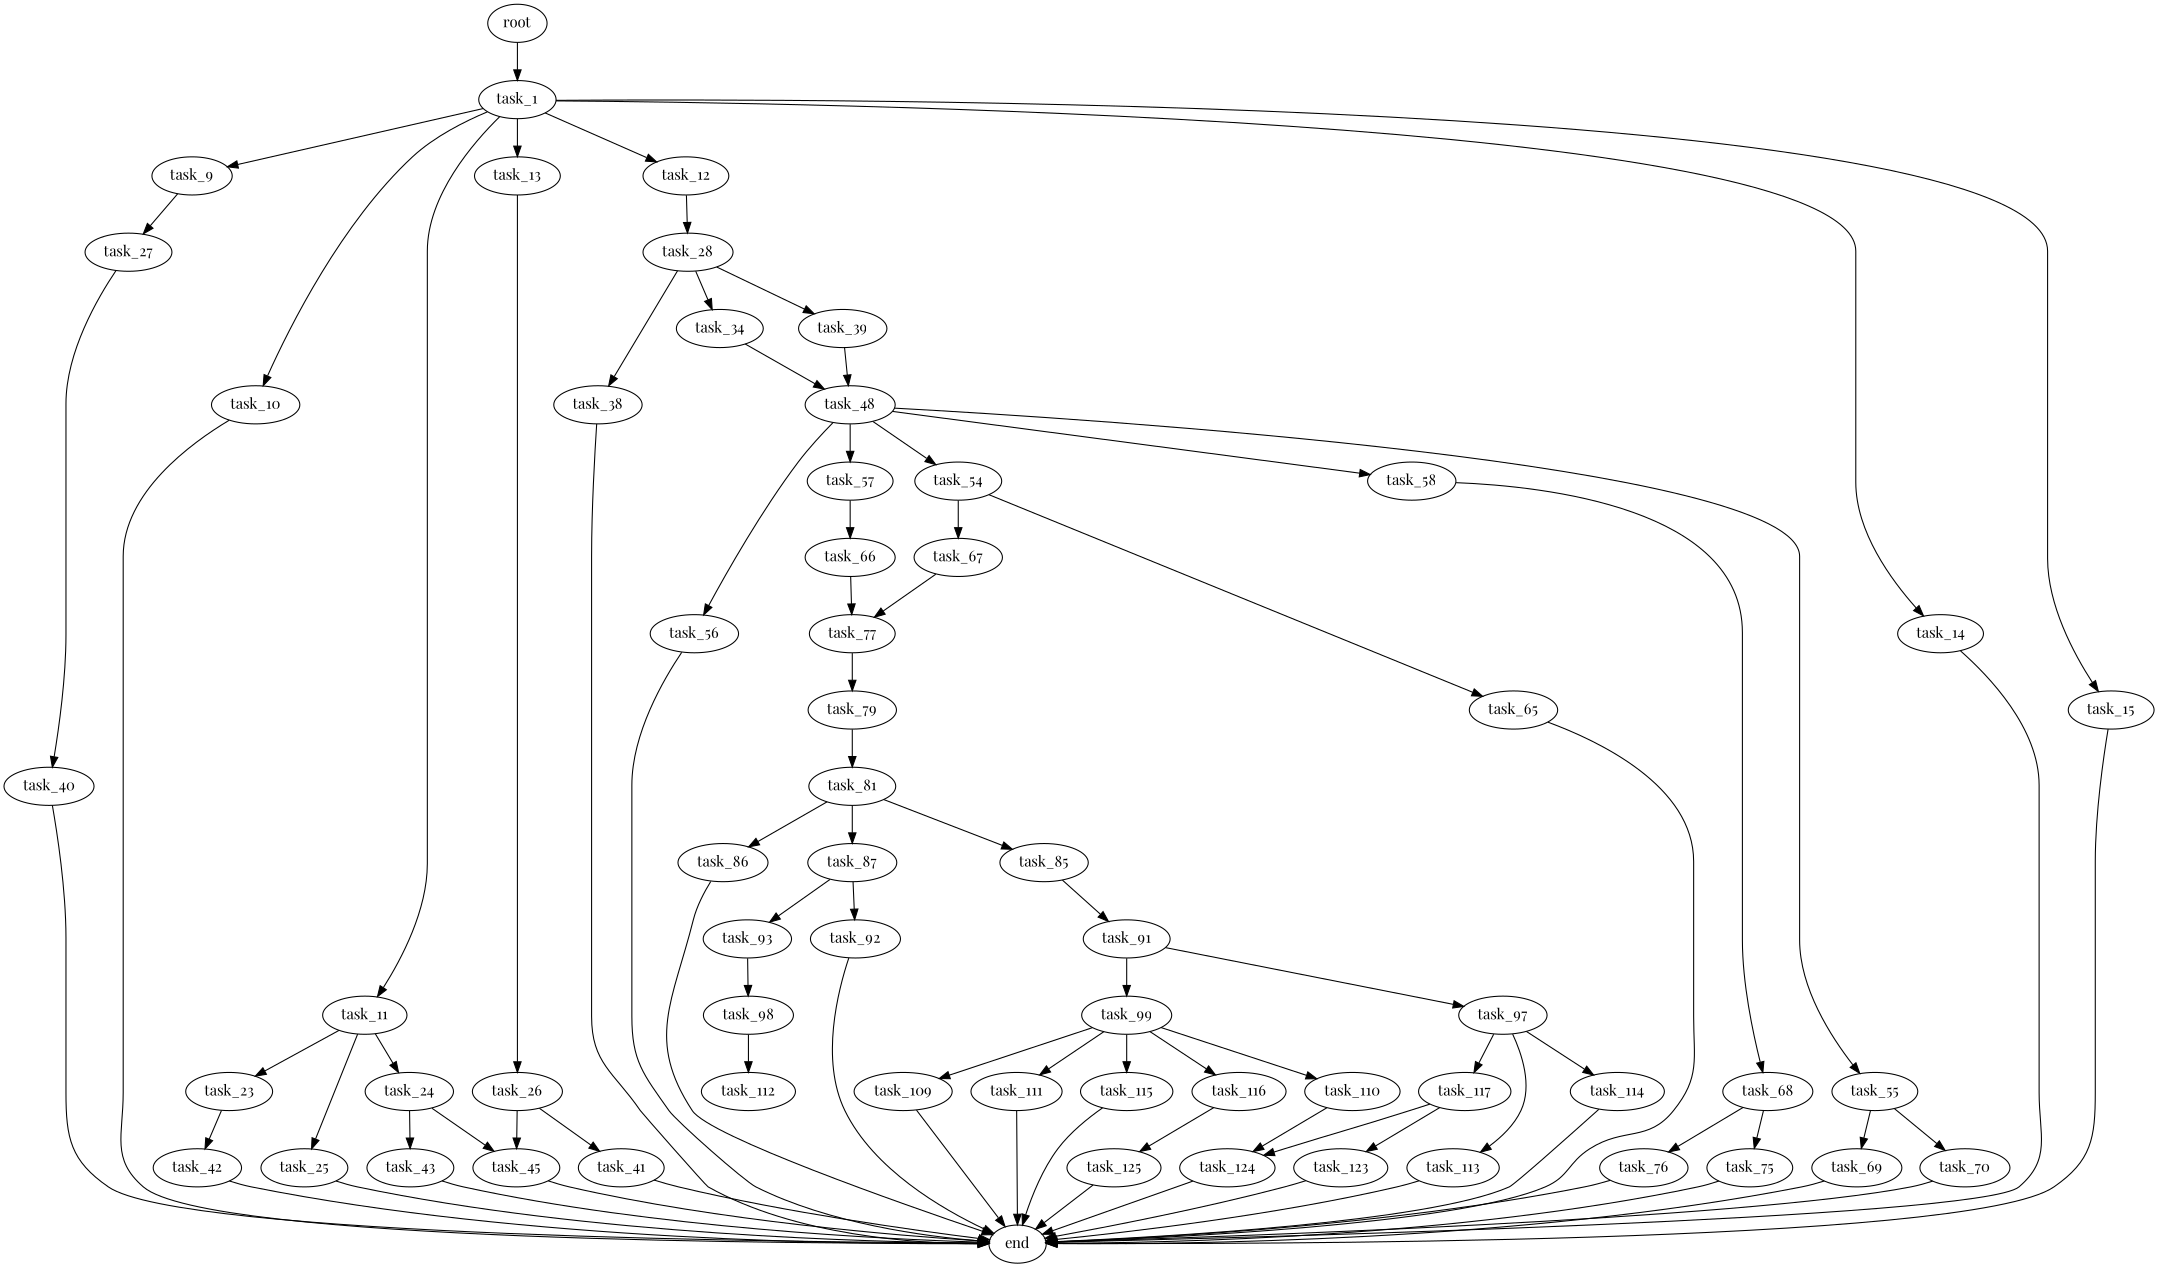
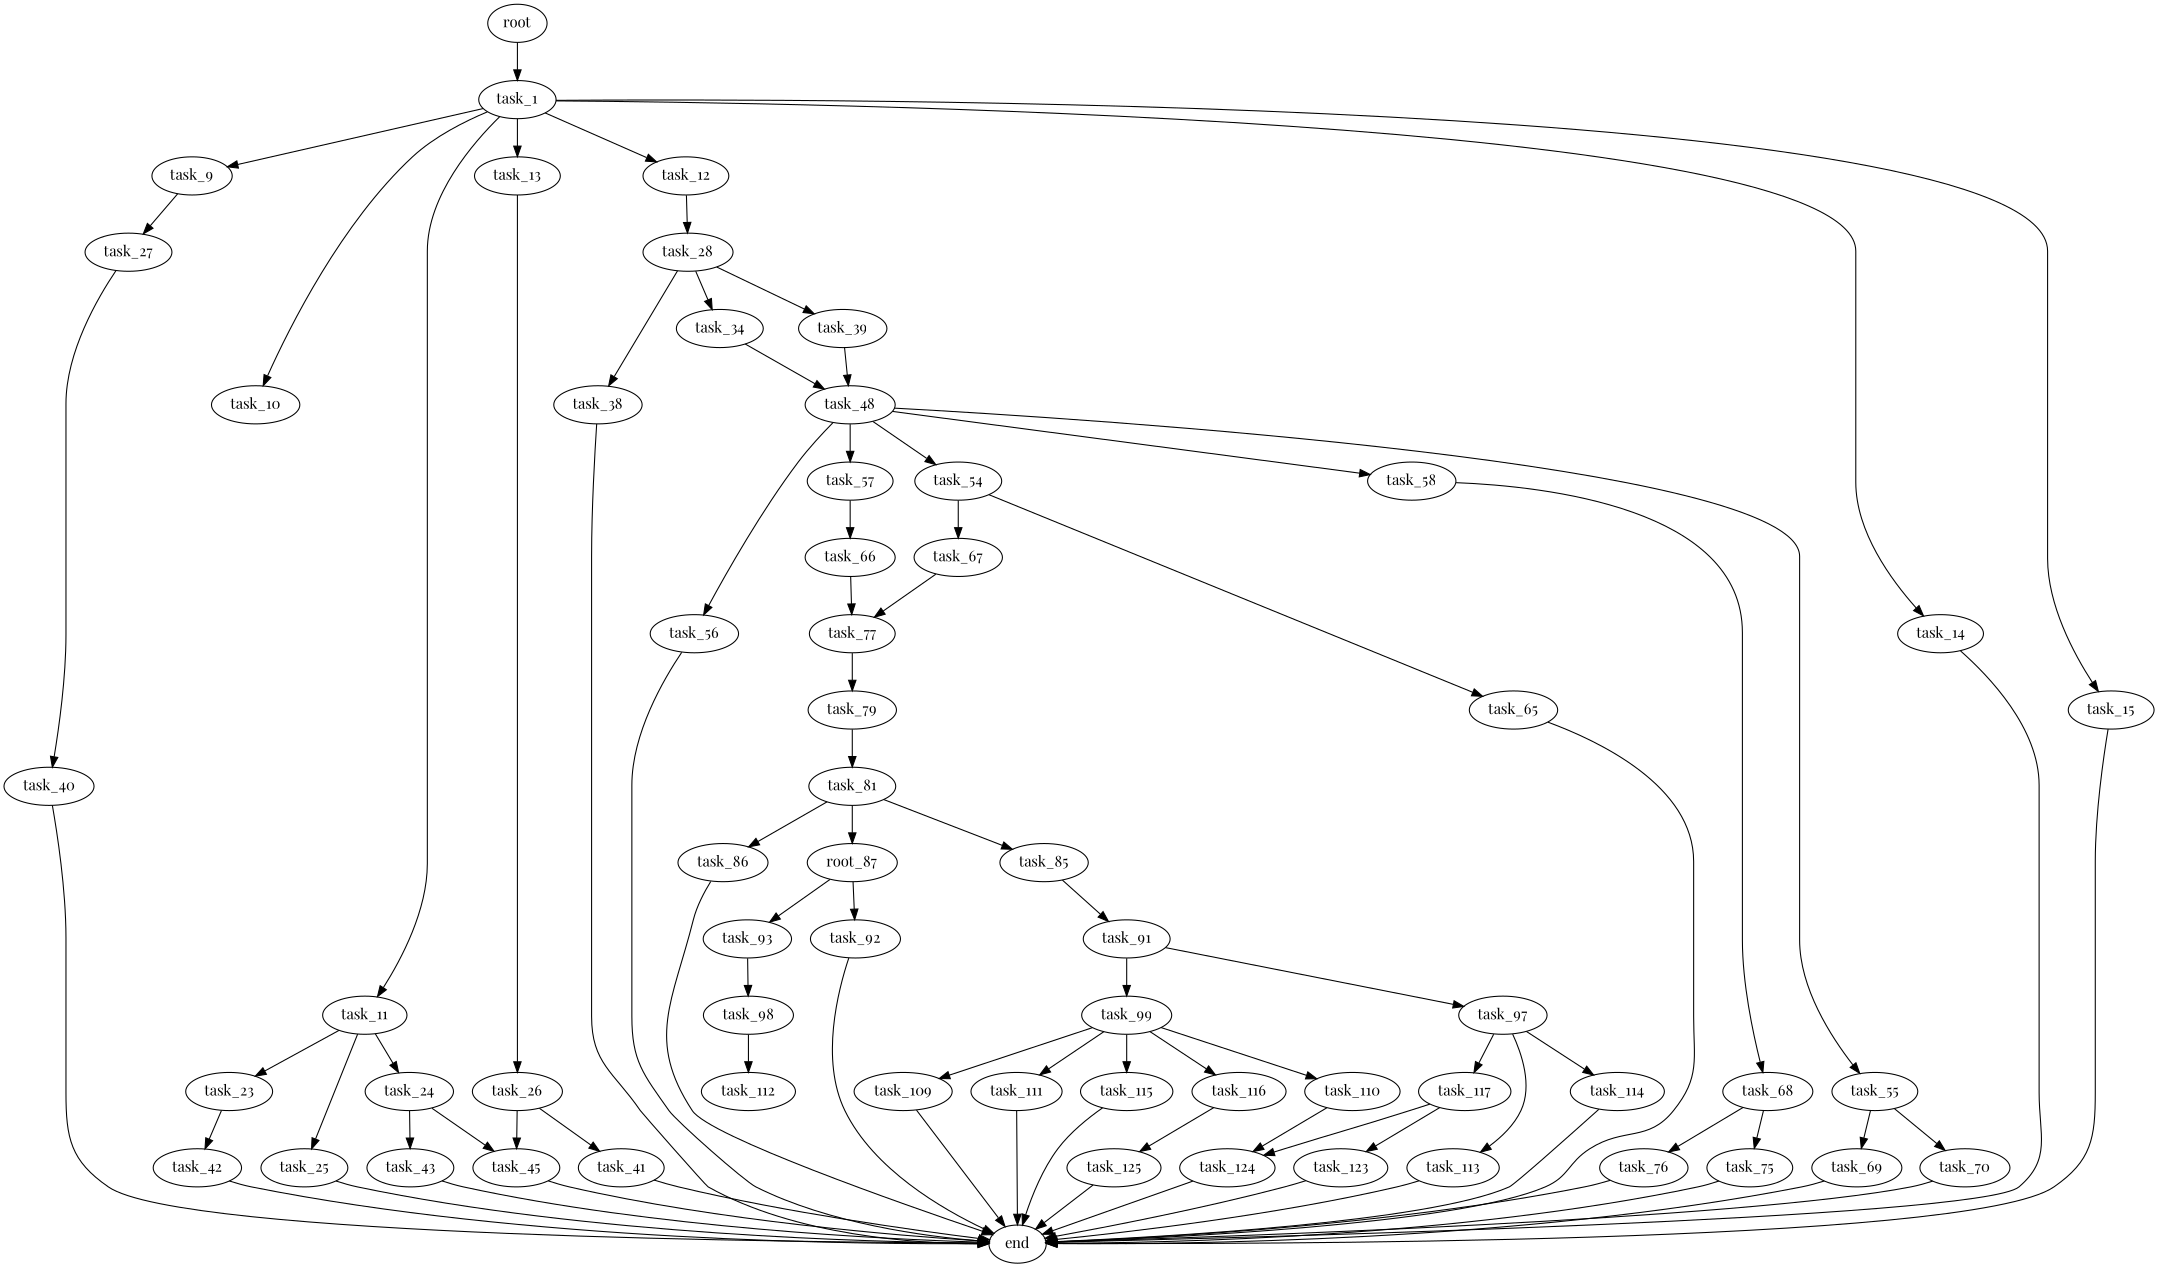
(852, 863) -> (852, 863)
(154, 1191) -> none
